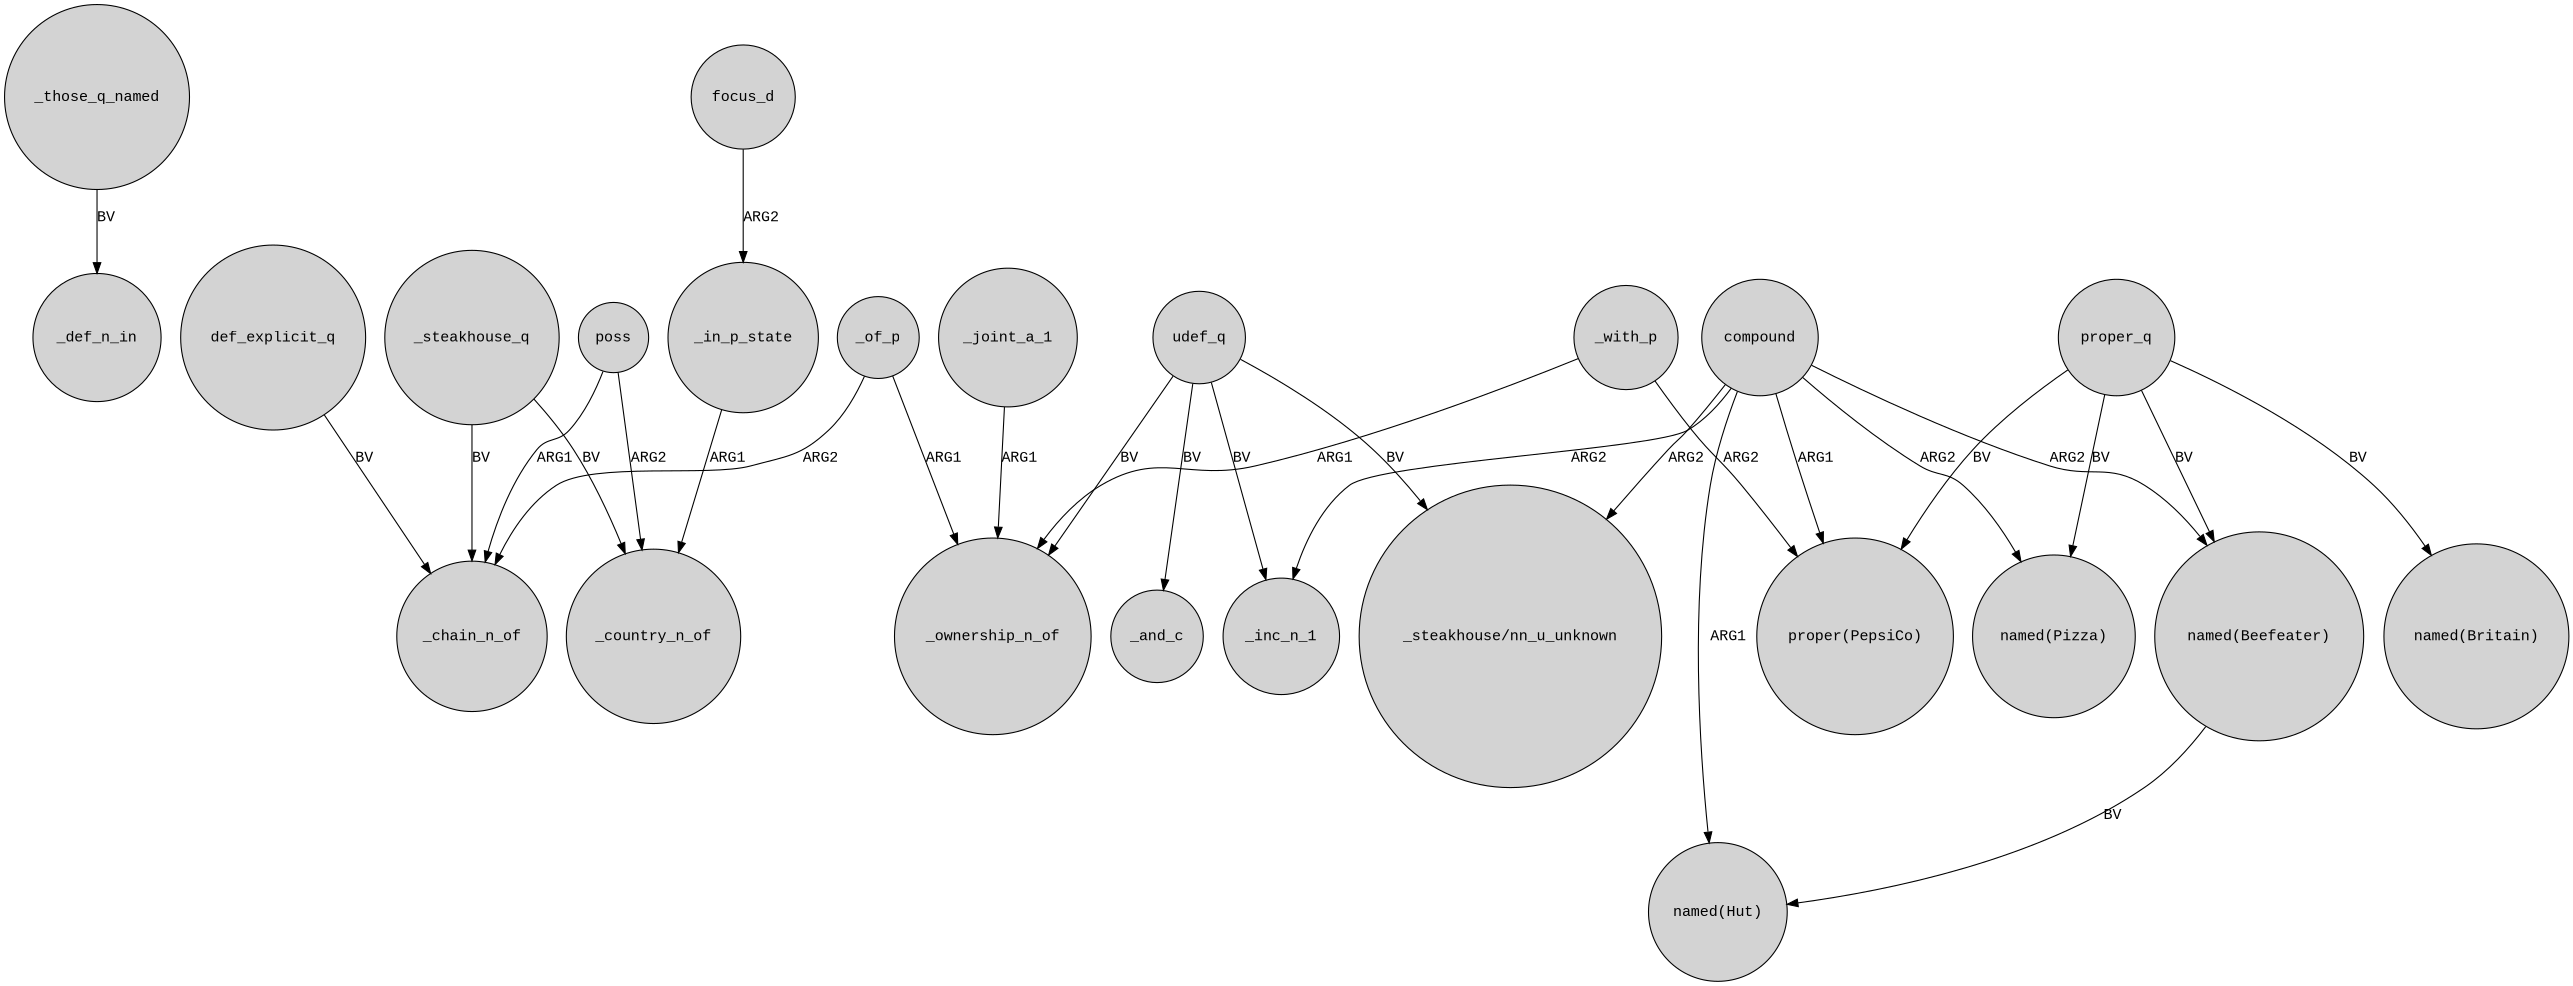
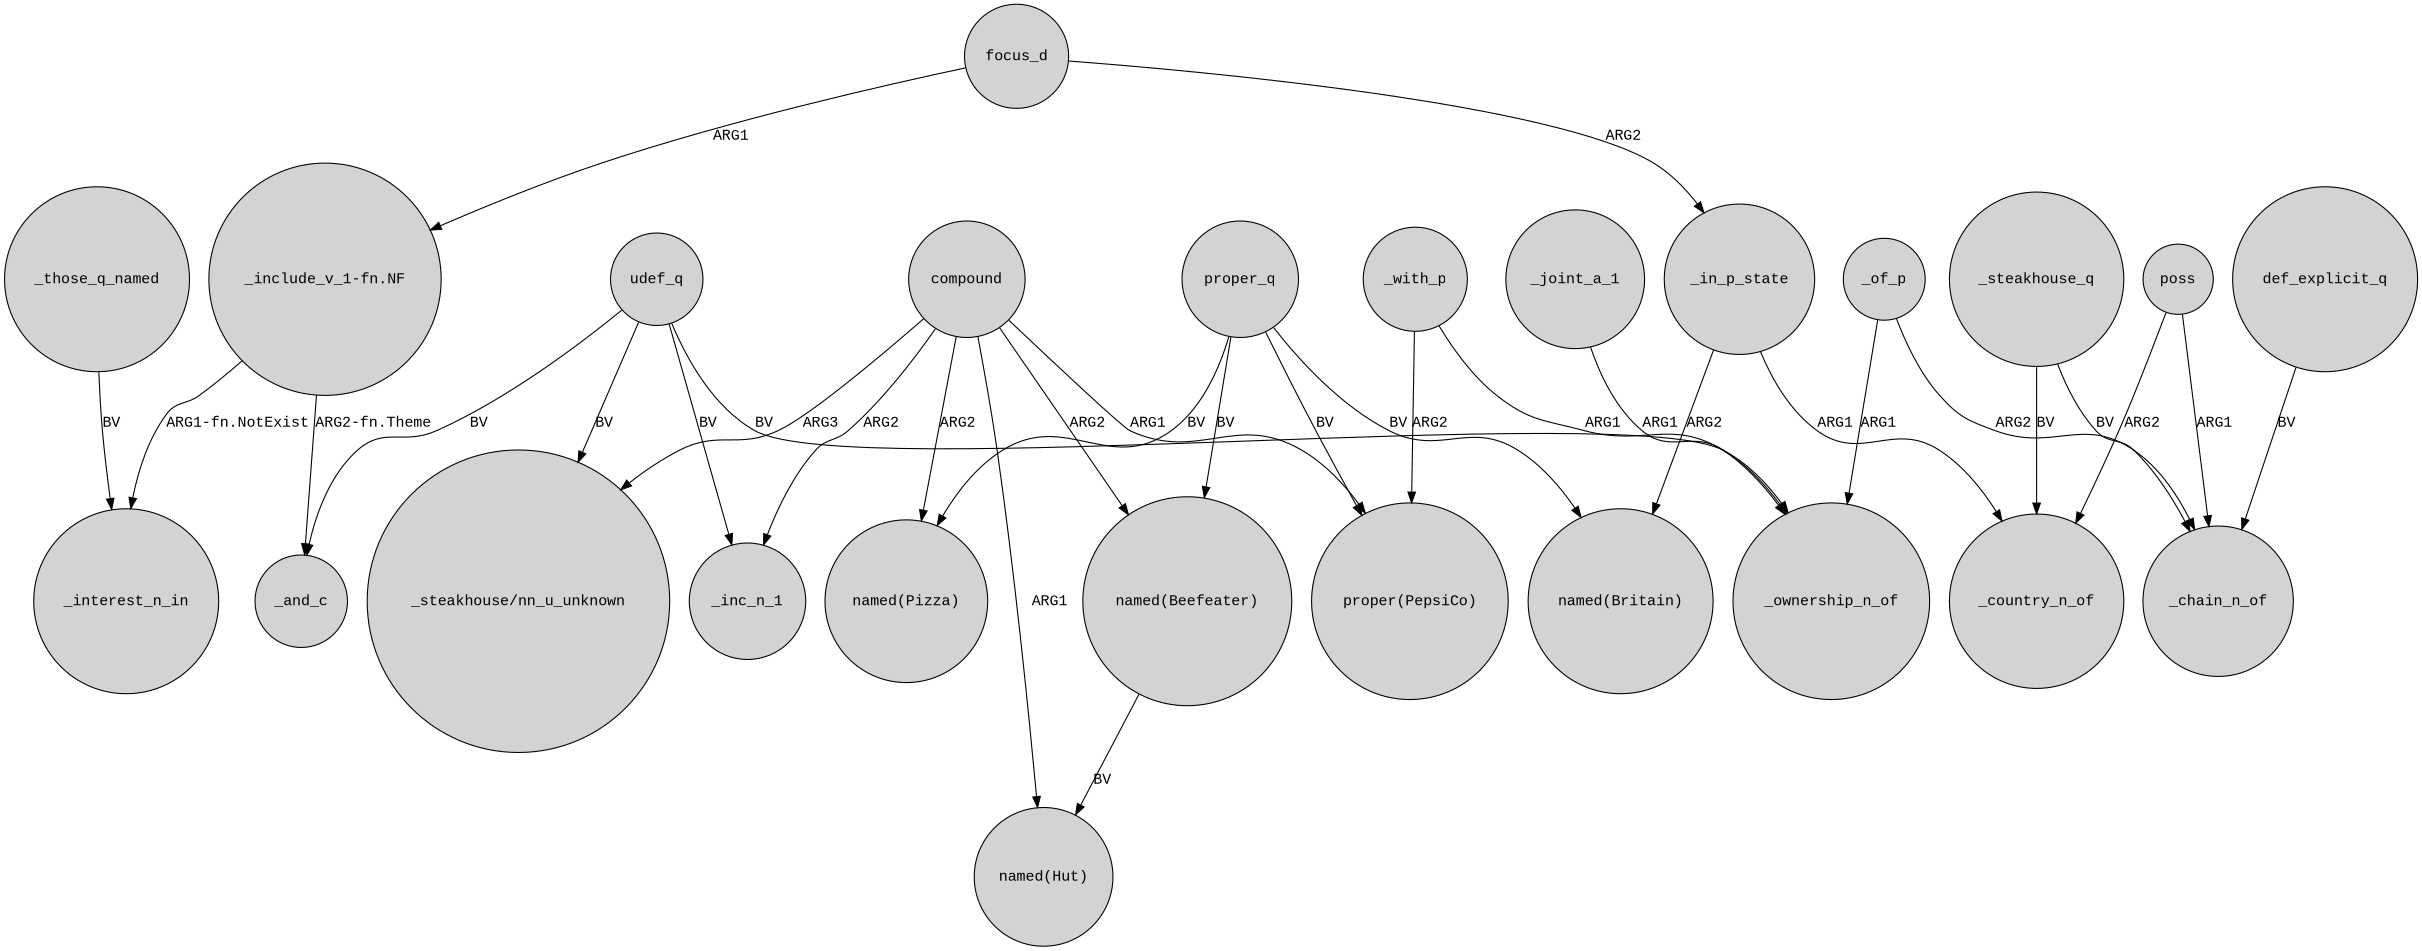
none -> (325, 279)
(97, 338) -> (126, 601)
none -> (1685, 427)
(1687, 458) -> (821, 423)
